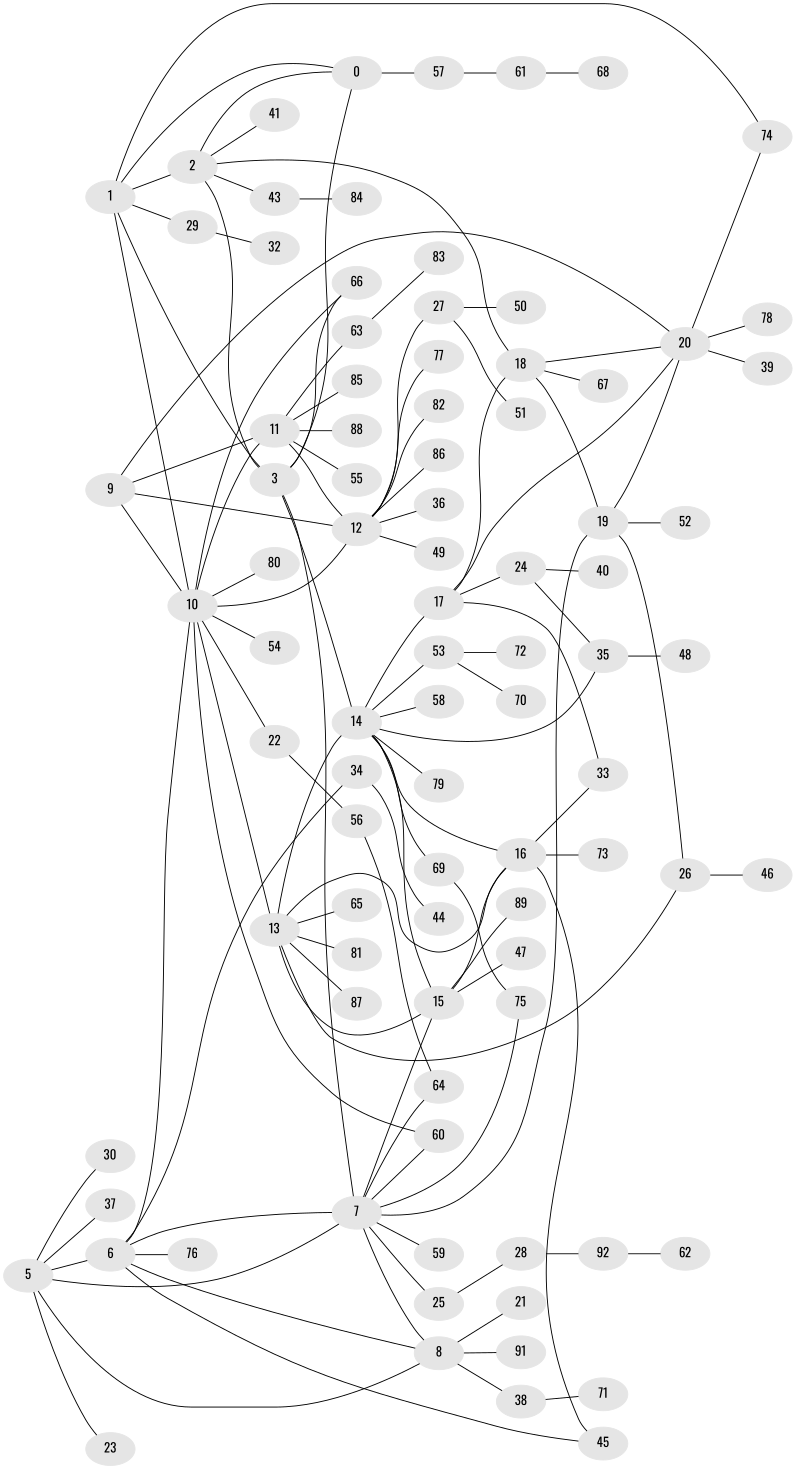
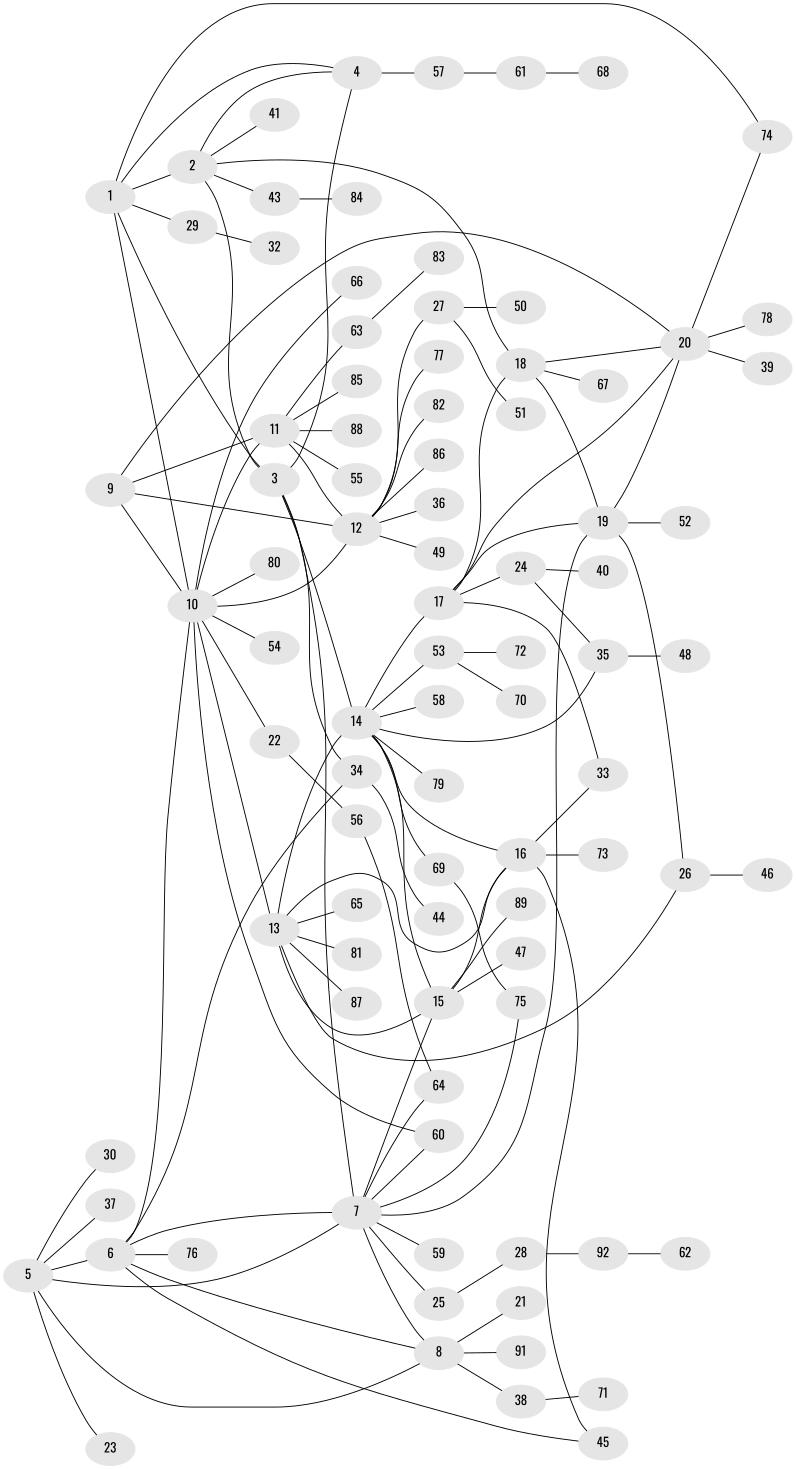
(357, 73) -> (357, 73)
(316, 386) -> (310, 629)
none -> (506, 539)
